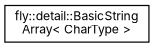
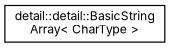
(77, 24) -> (85, 24)
